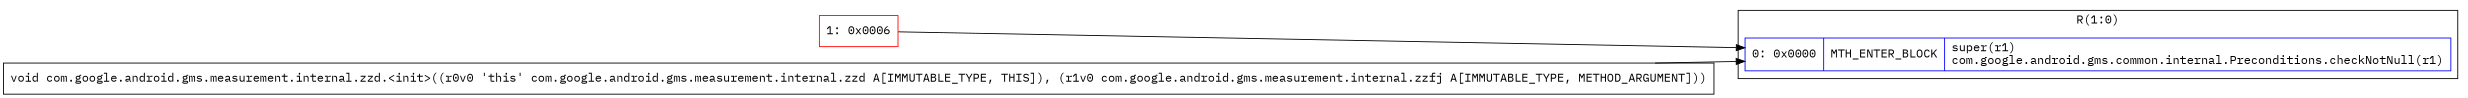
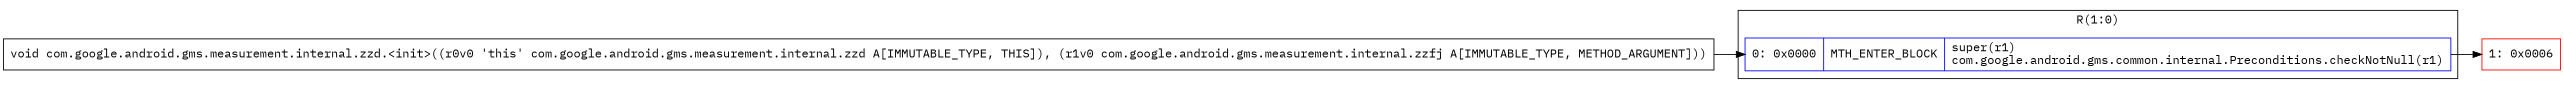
(1317, 40) -> (2463, 54)
